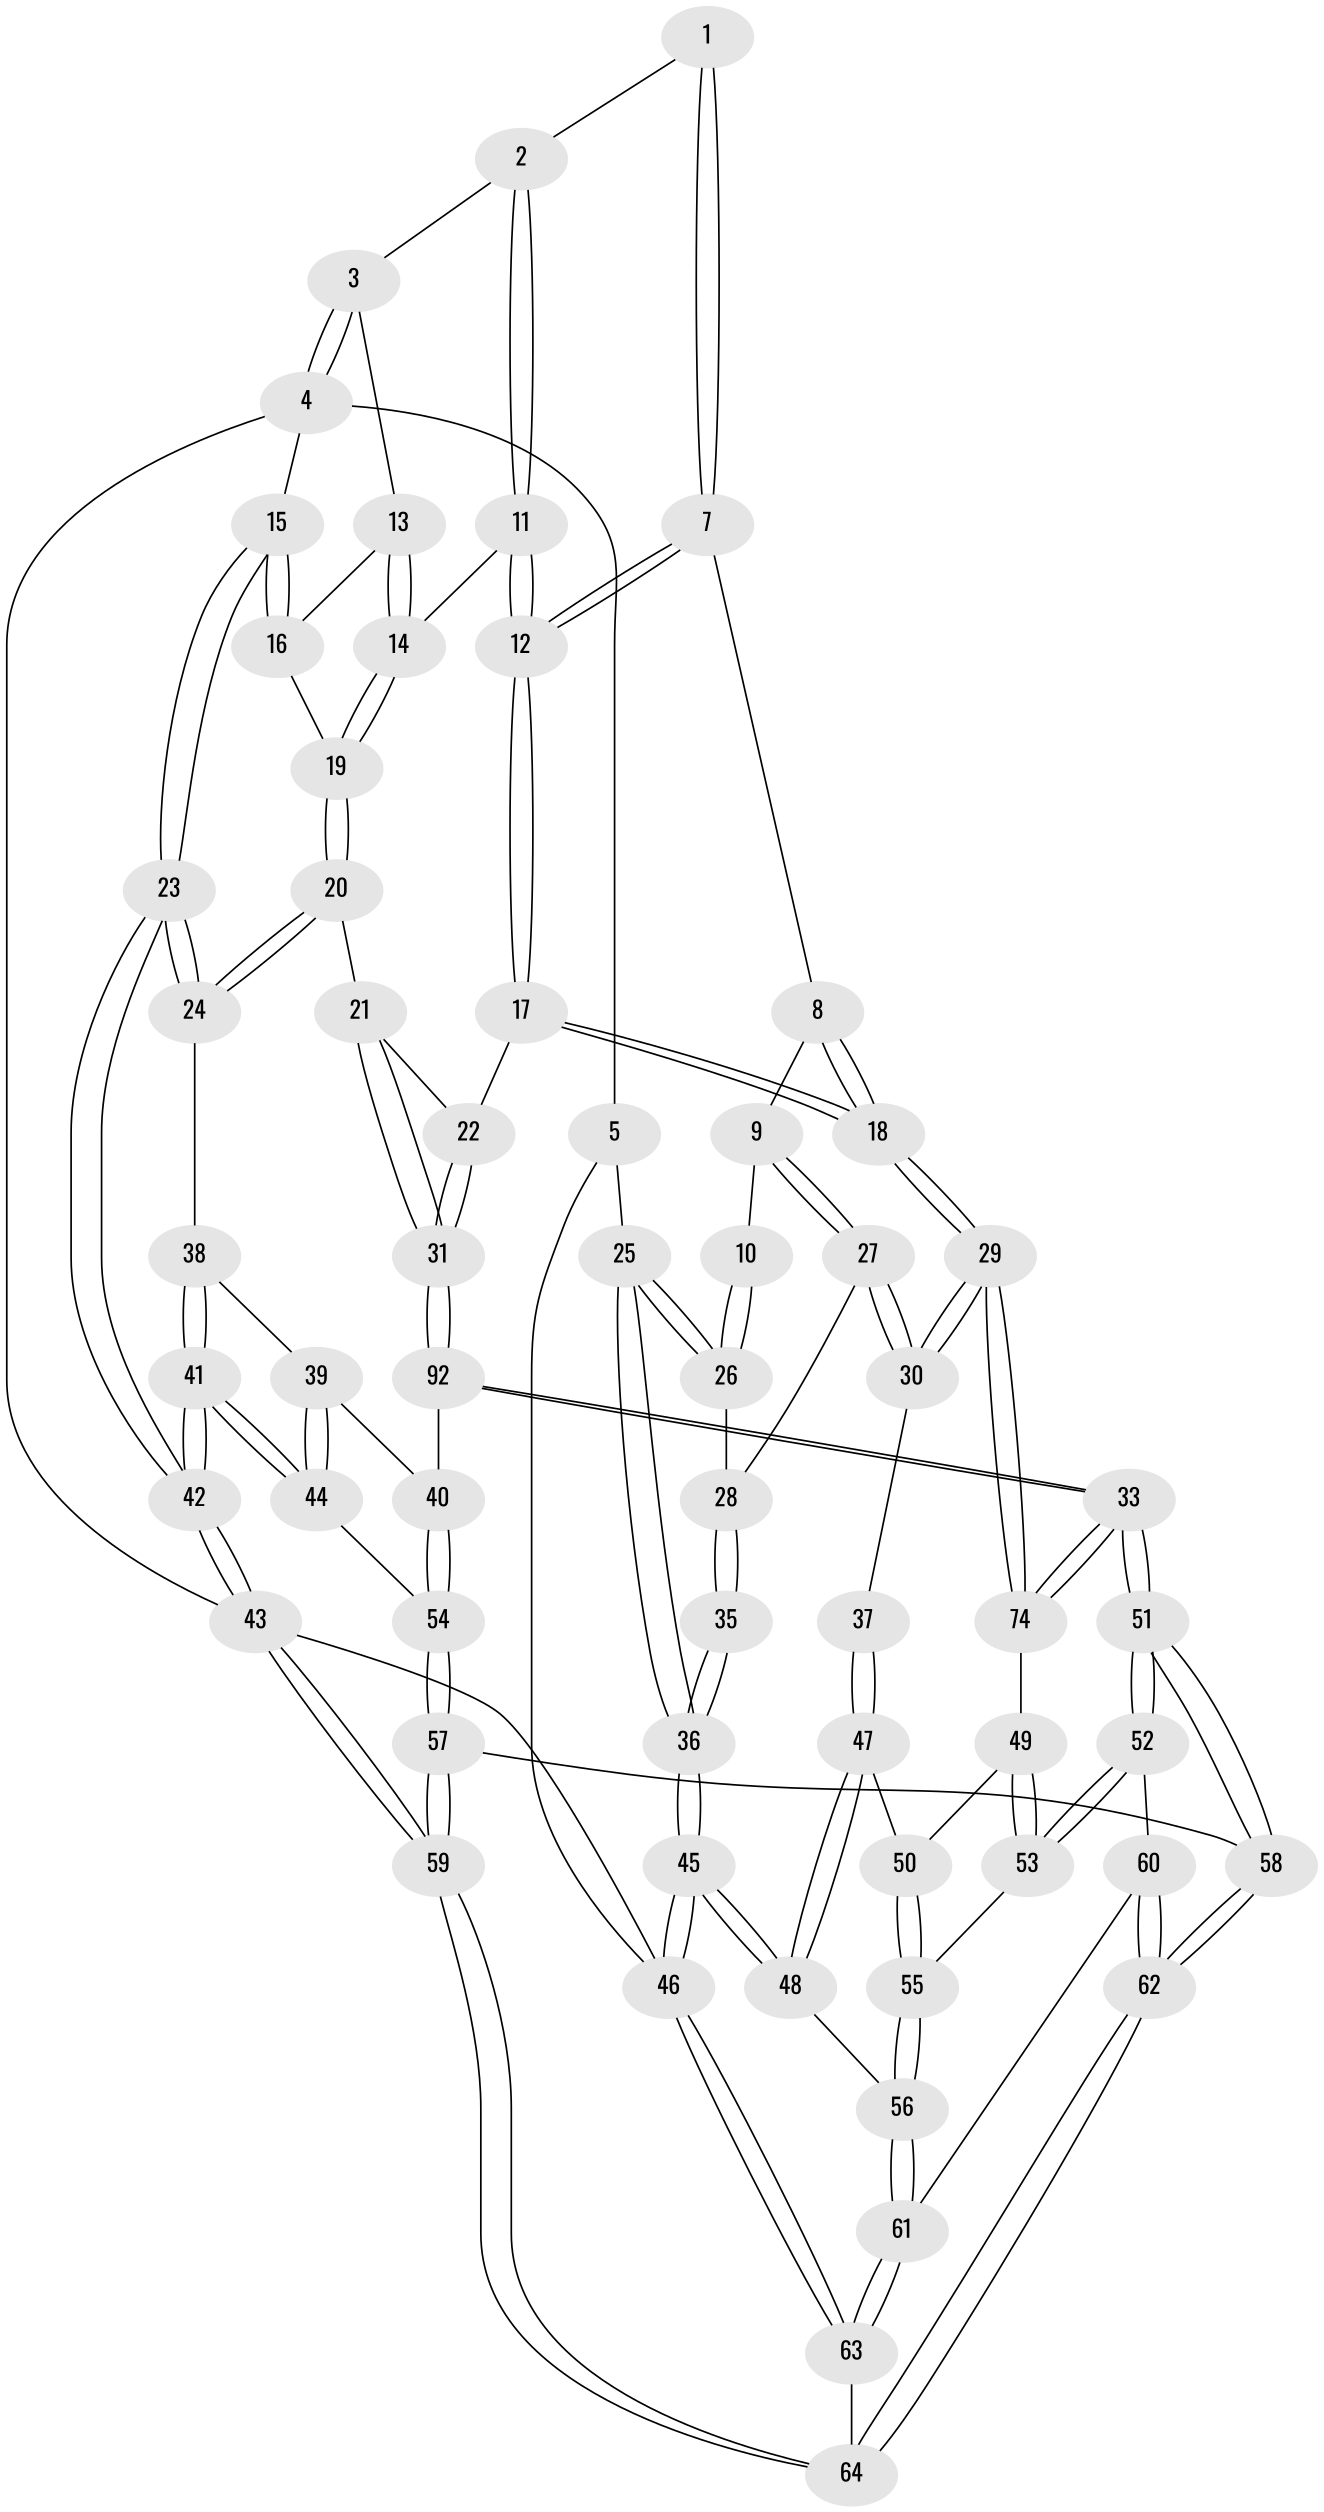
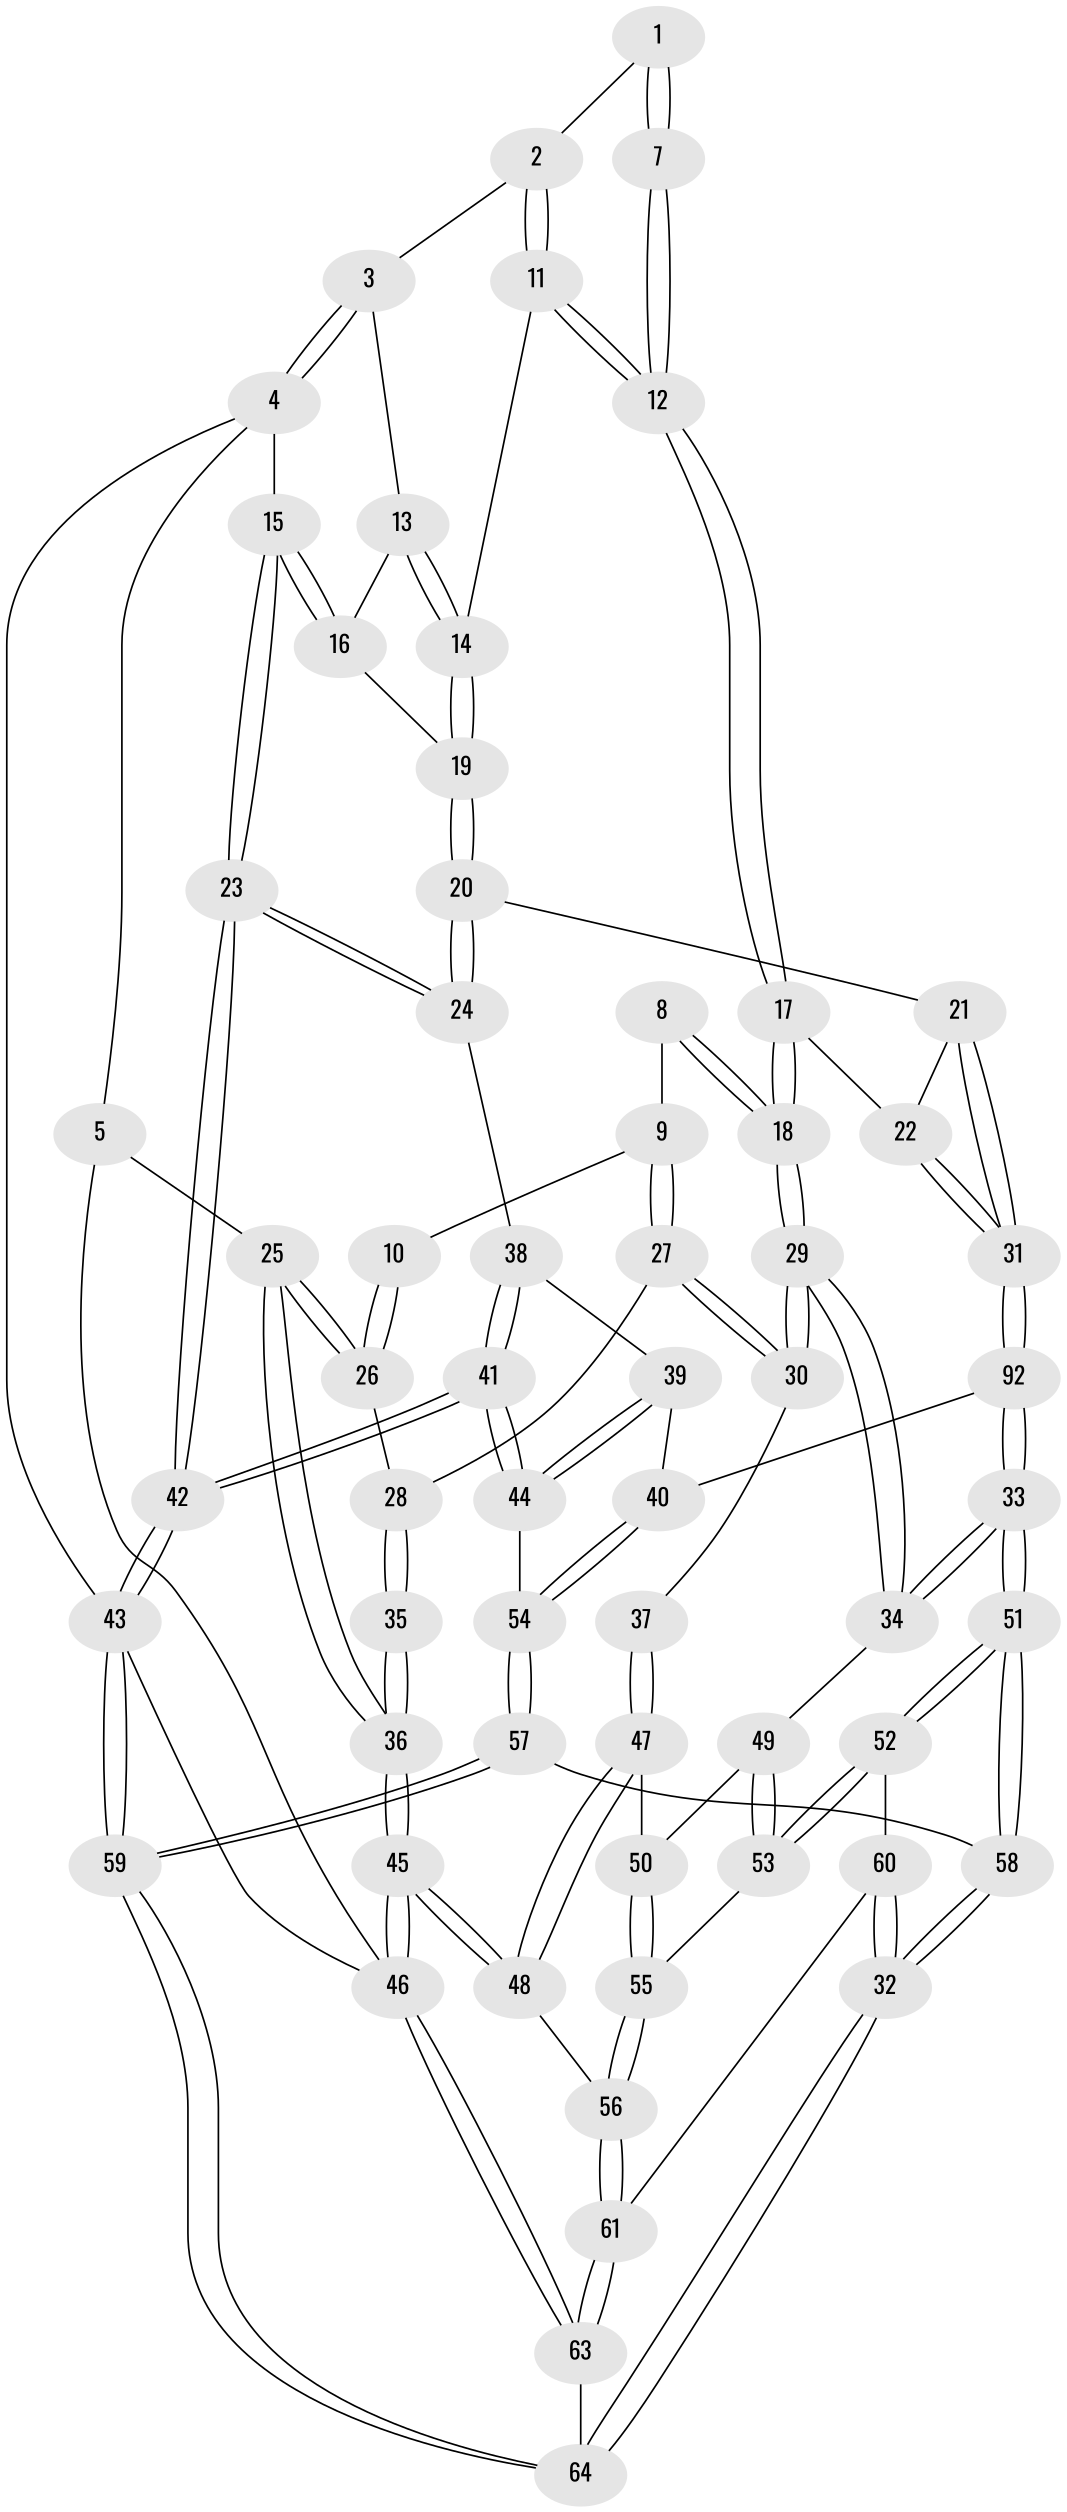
(763, 769) -> none
(1021, 1622) -> (892, 1622)
(1150, 1988) -> (885, 1988)
